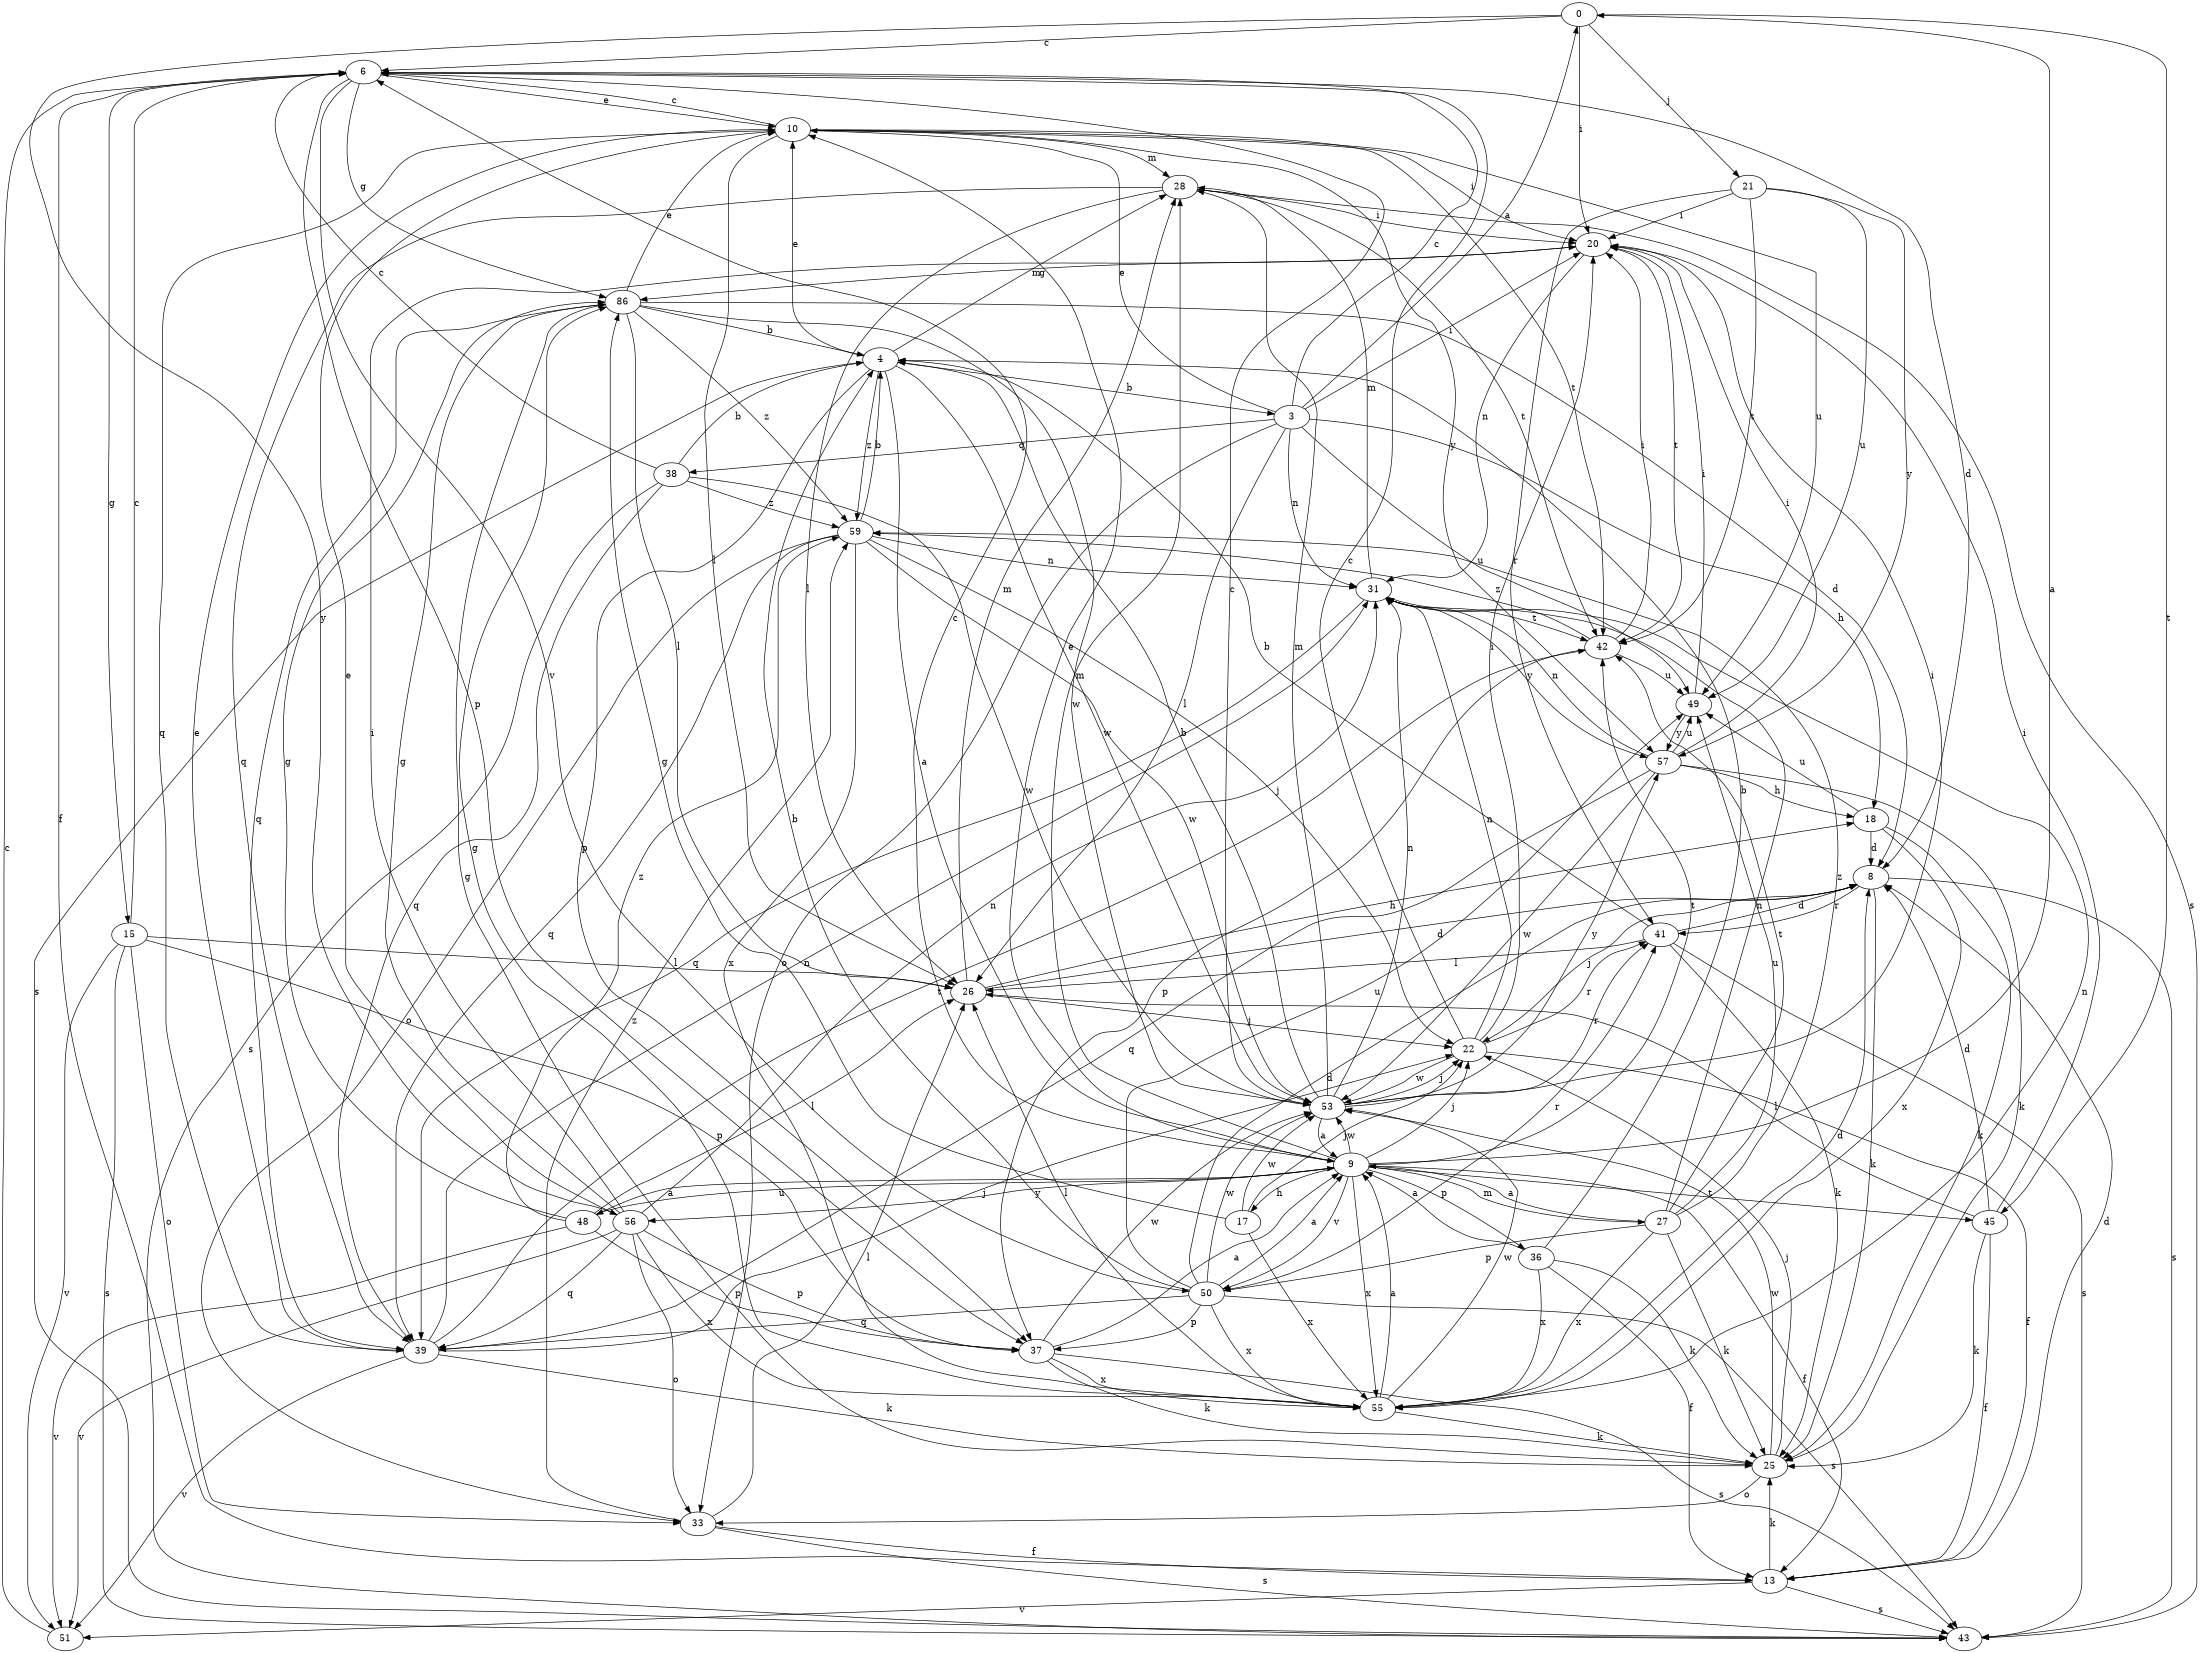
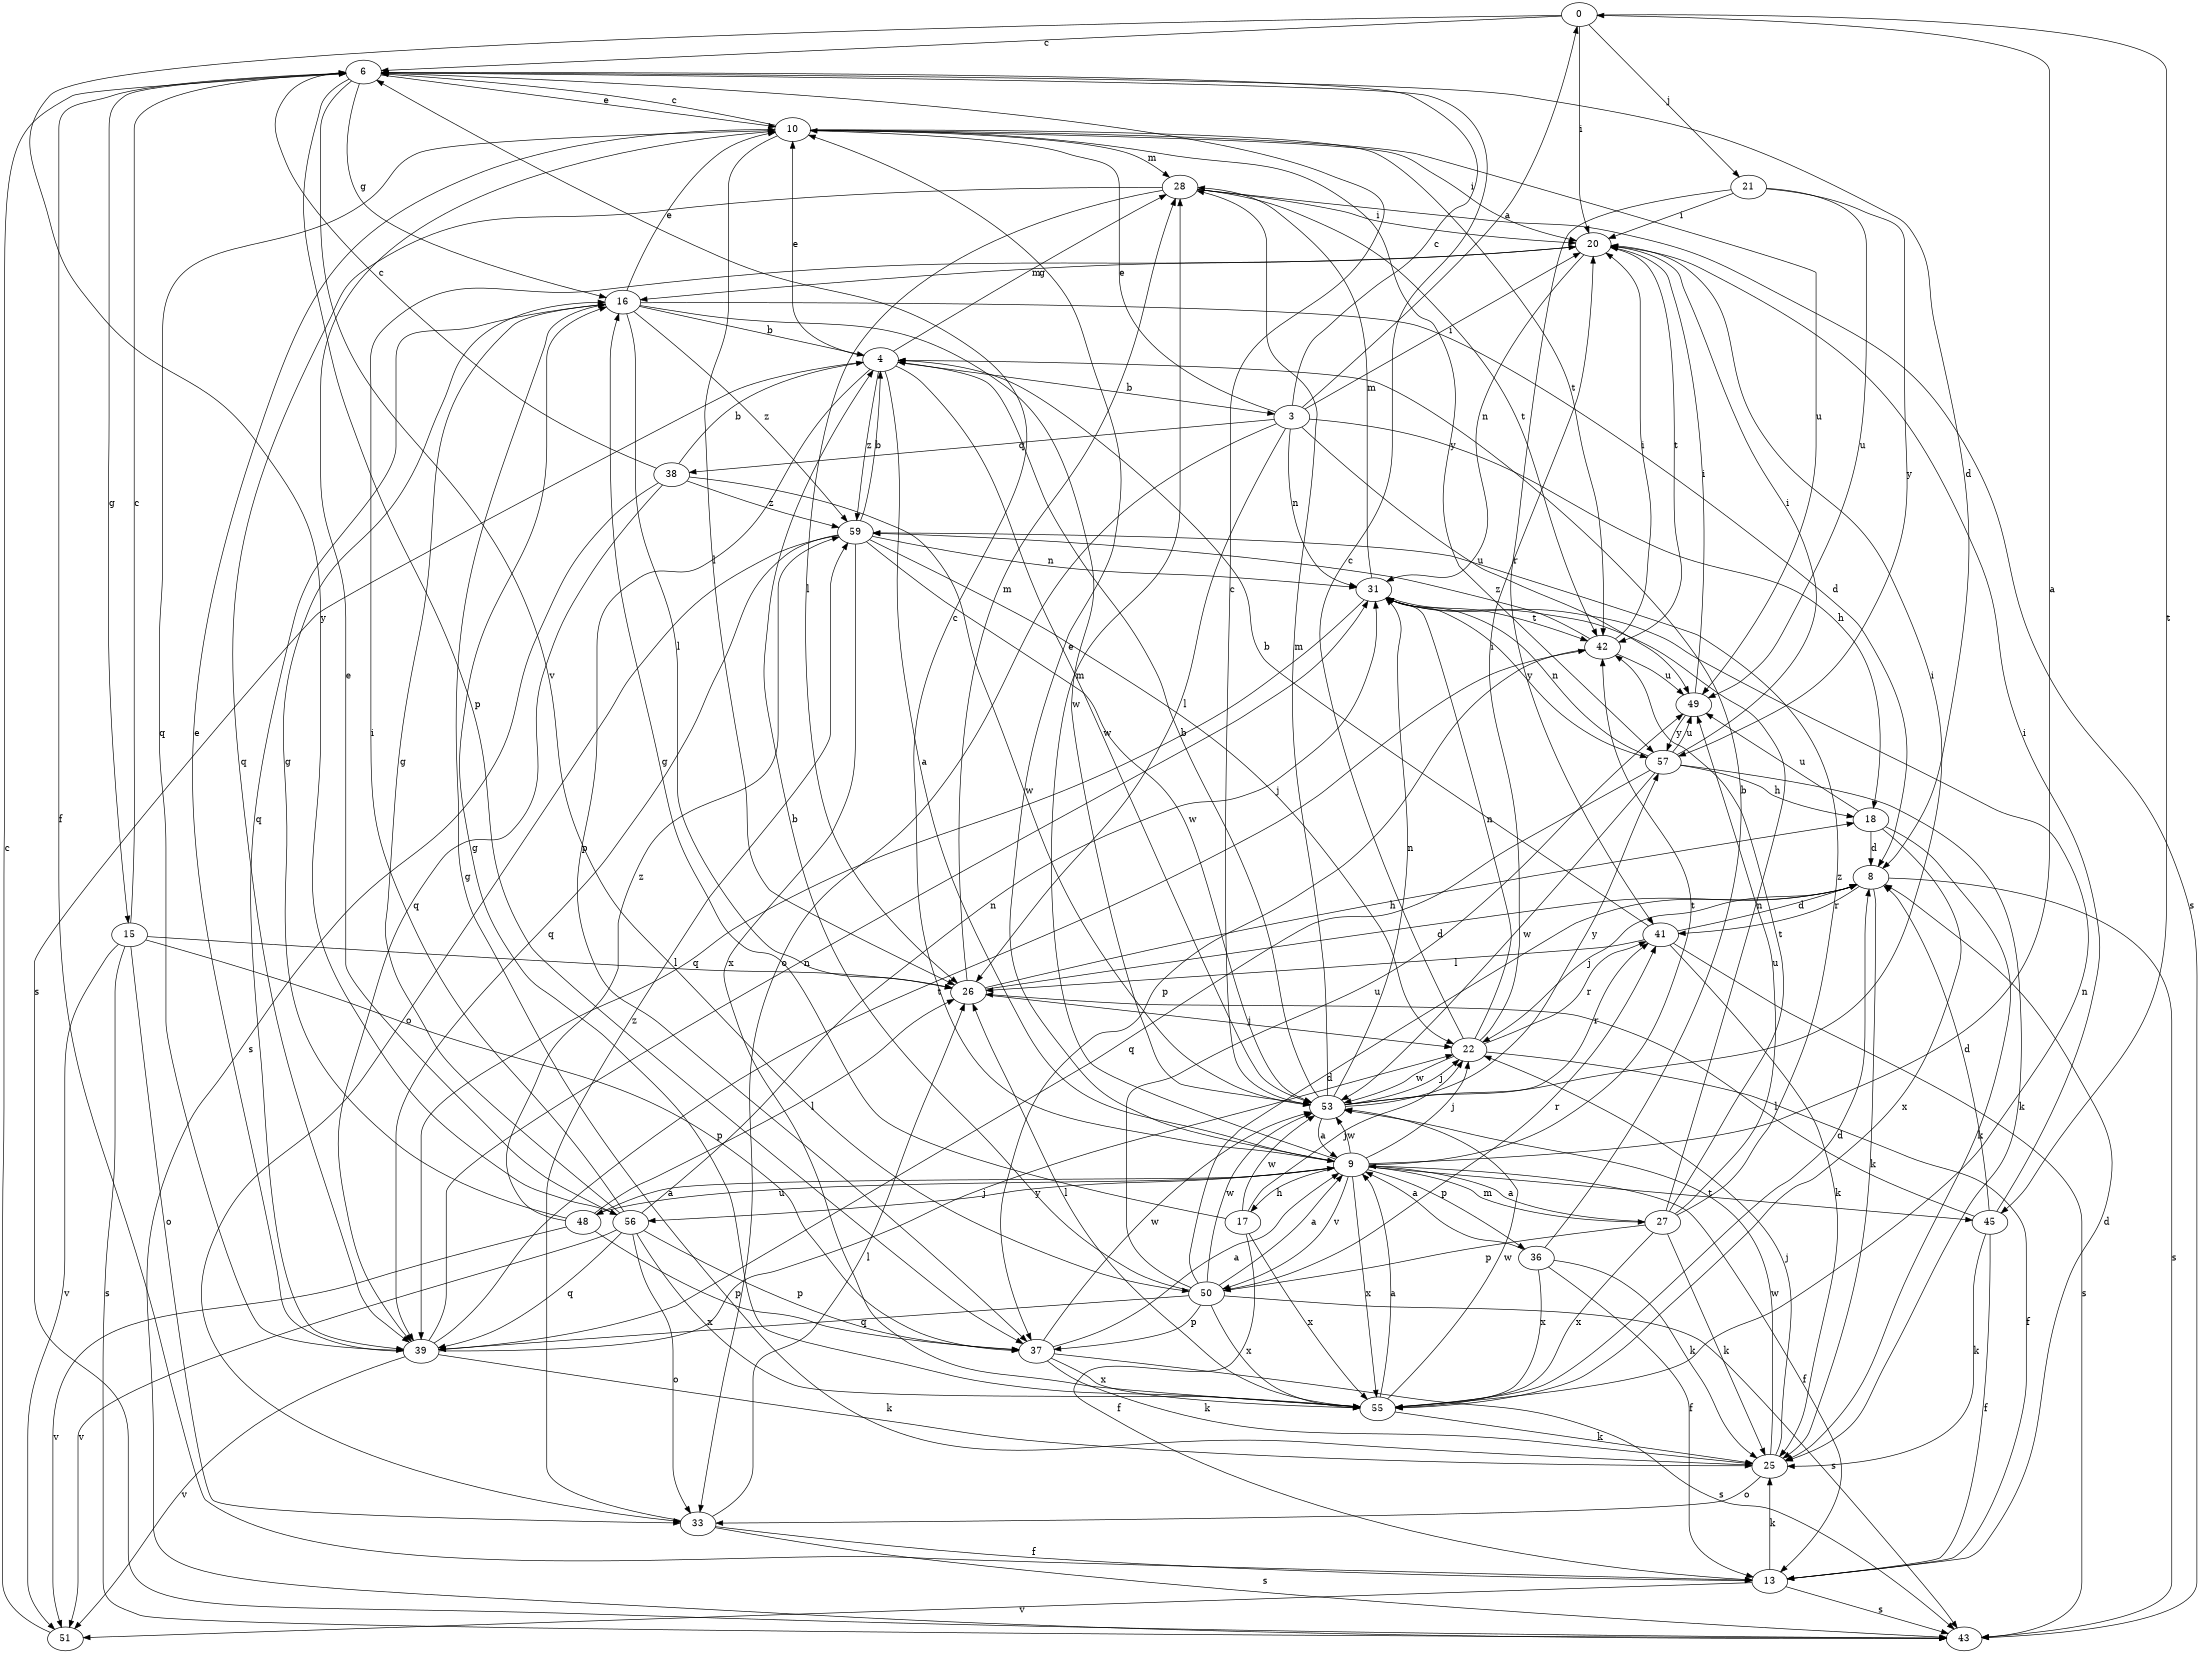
(623, 302) -> (623, 302)
(1748, 433) -> none
none -> (1250, 1481)
